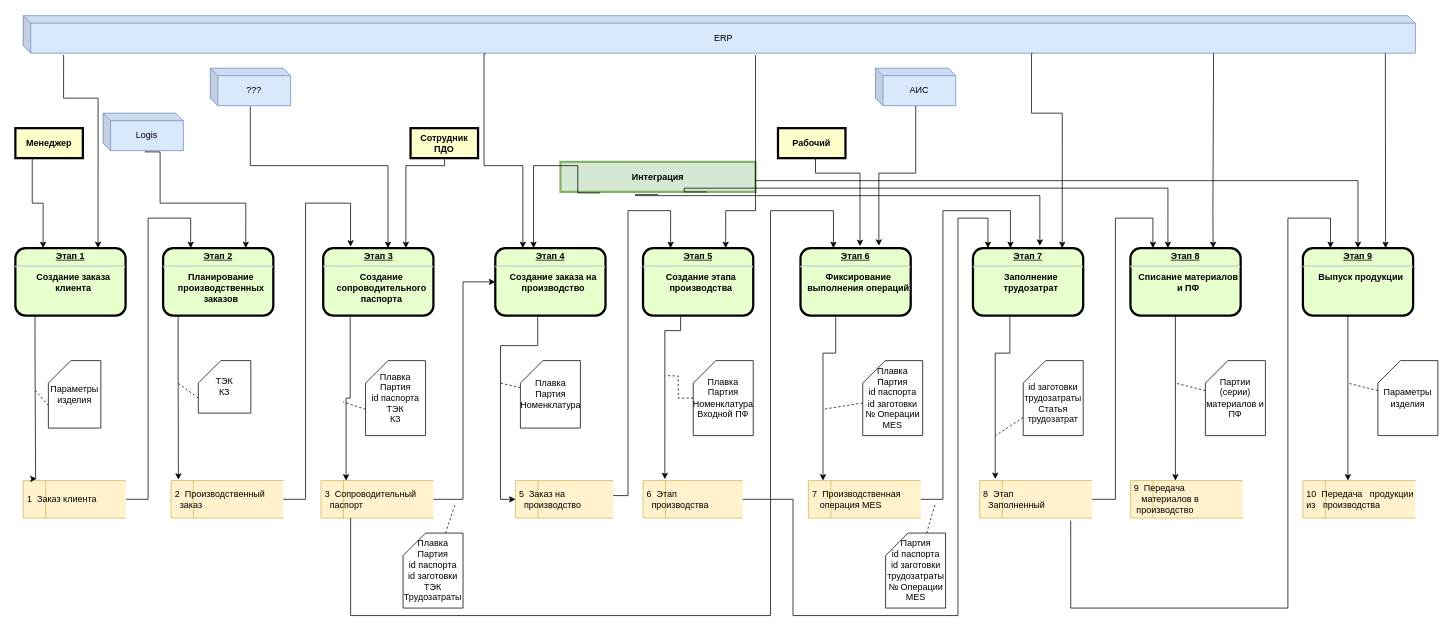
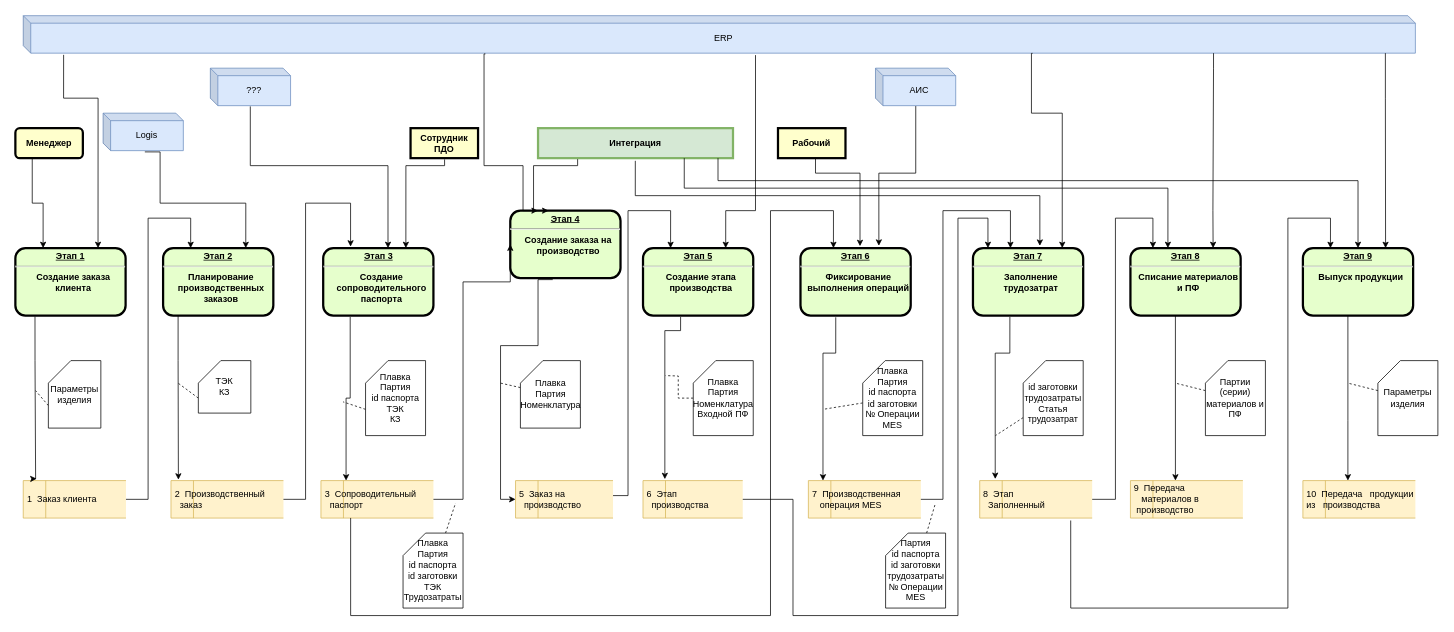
(49, 143) -> (49, 143)
(658, 177) -> (636, 143)
(551, 282) -> (566, 244)
